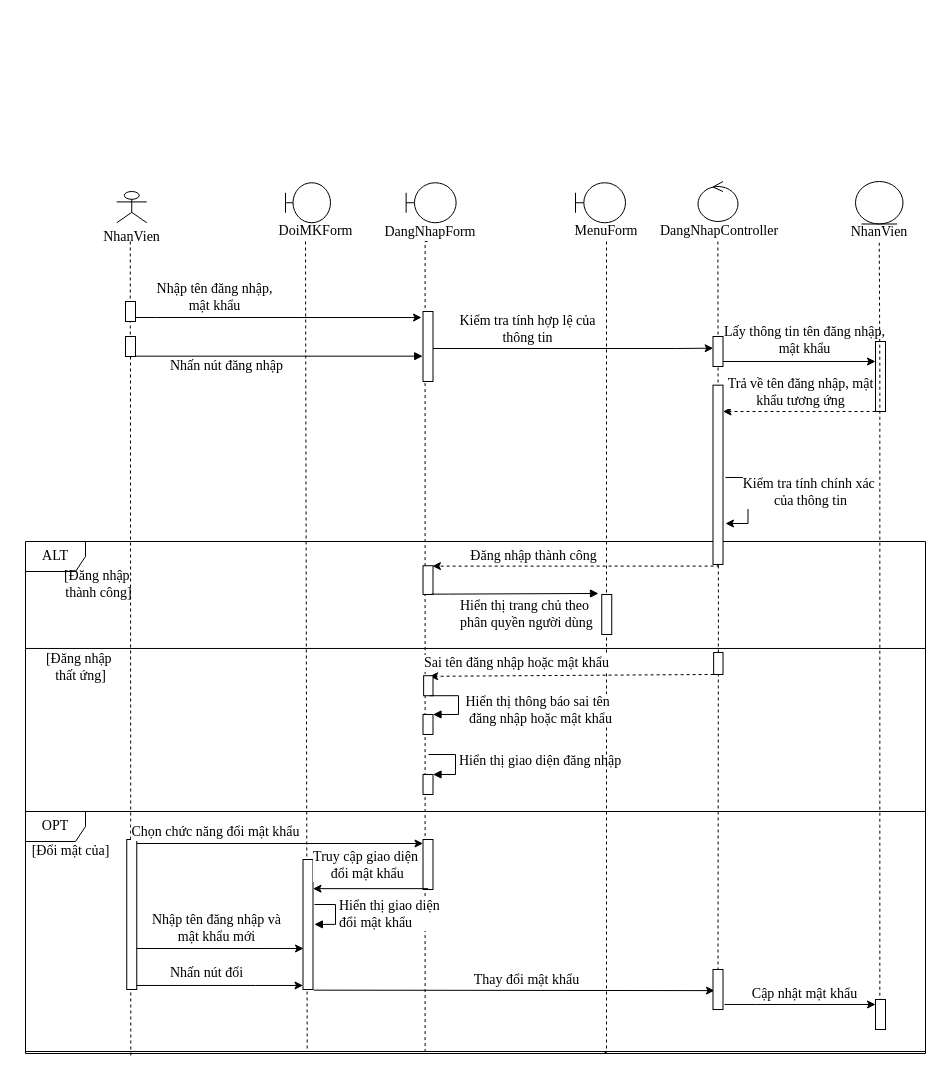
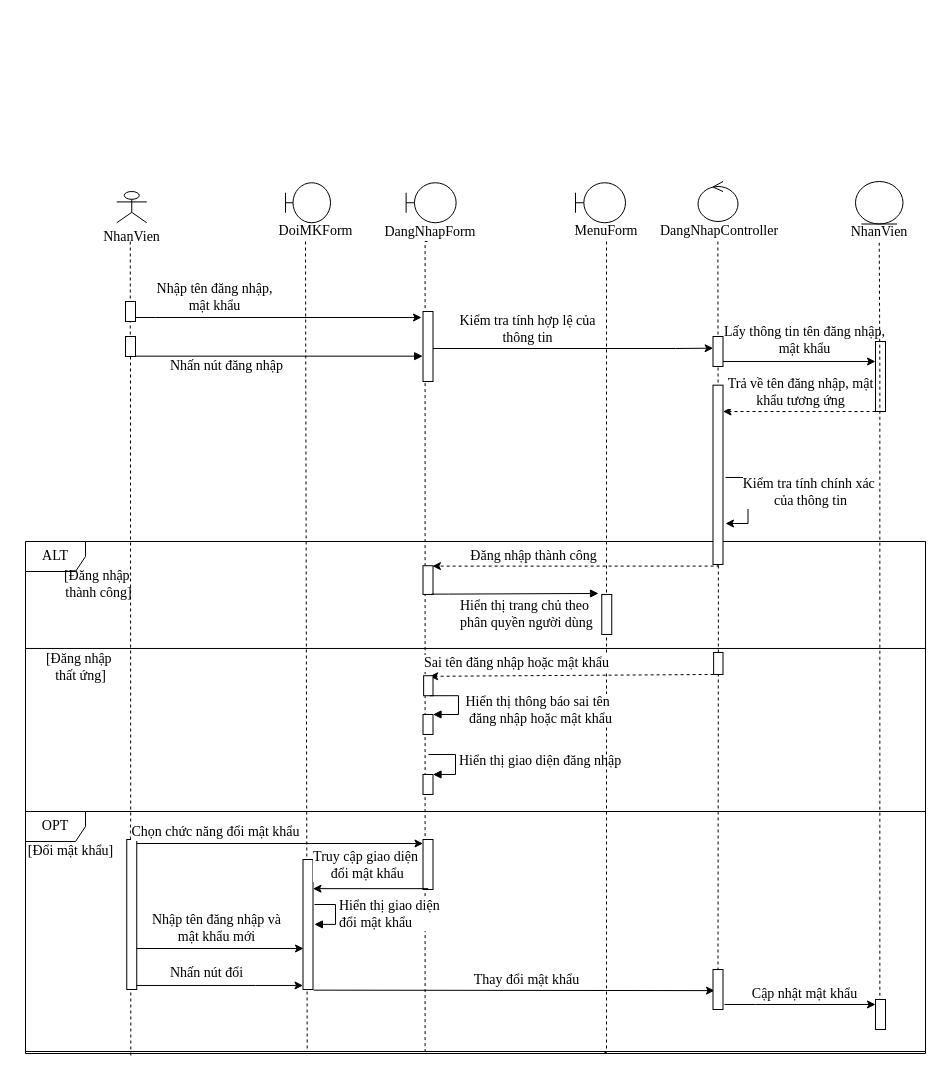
(71, 852) -> (71, 852)
